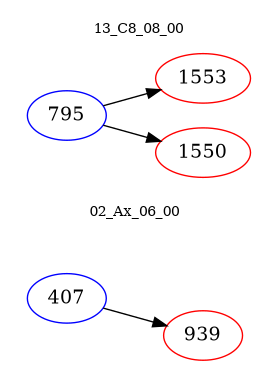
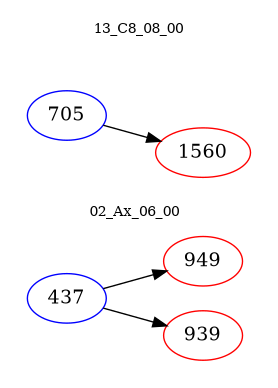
(203, 78) -> none
(67, 116) -> (67, 116)
(203, 153) -> (203, 153)
none -> (203, 261)
(67, 298) -> (67, 298)
